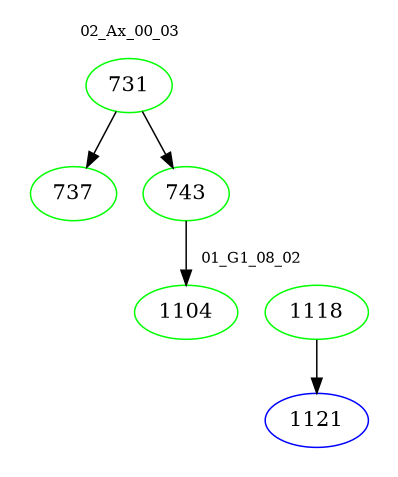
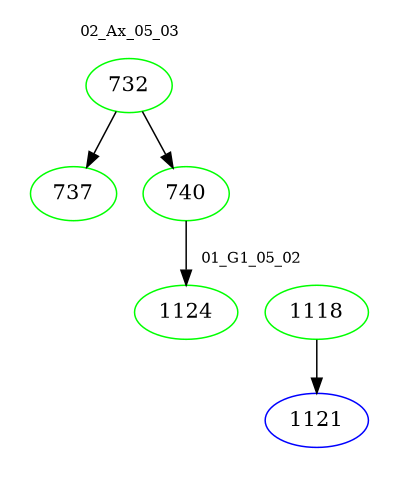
(130, 32) -> (130, 32)
(129, 86) -> (129, 86)
(186, 194) -> (186, 194)
(251, 259) -> (251, 259)
(186, 312) -> (186, 312)
